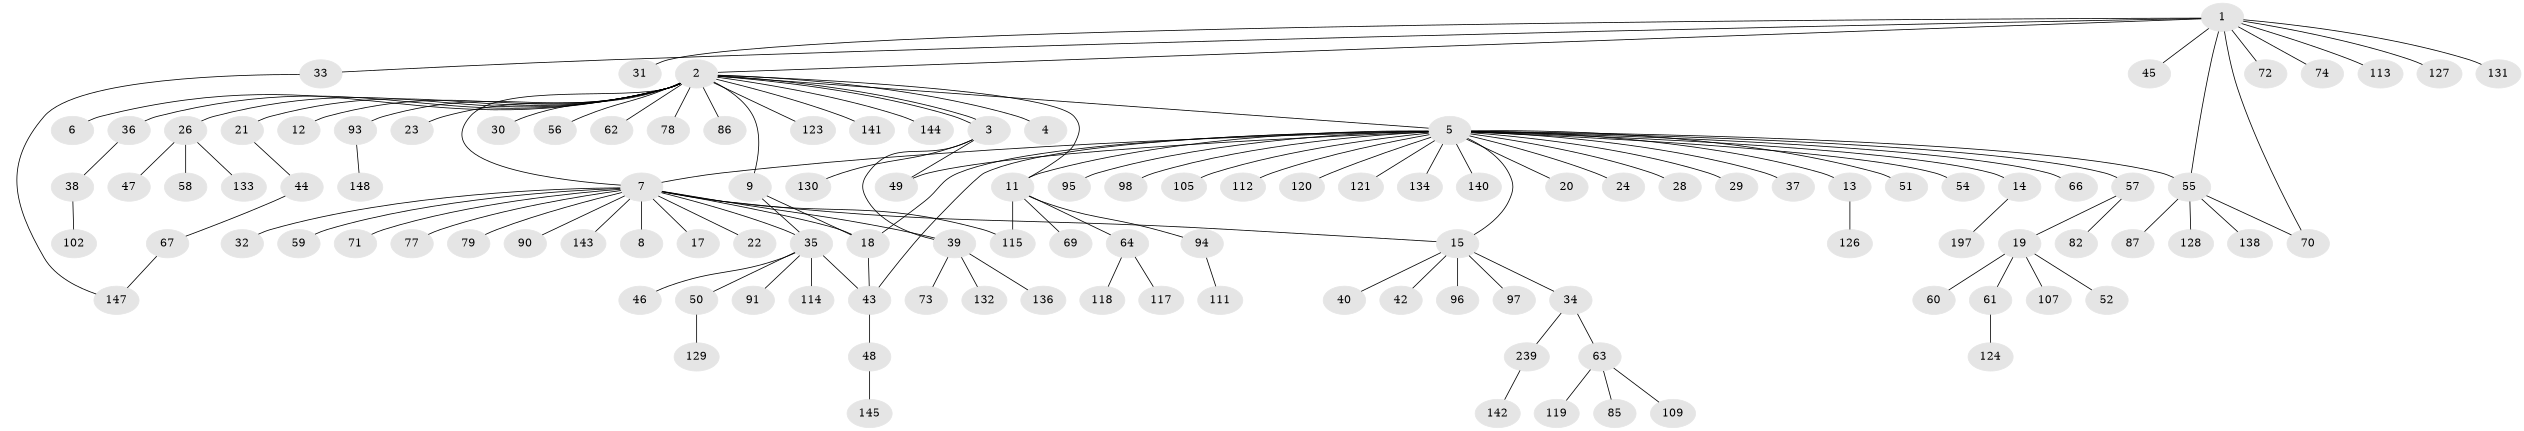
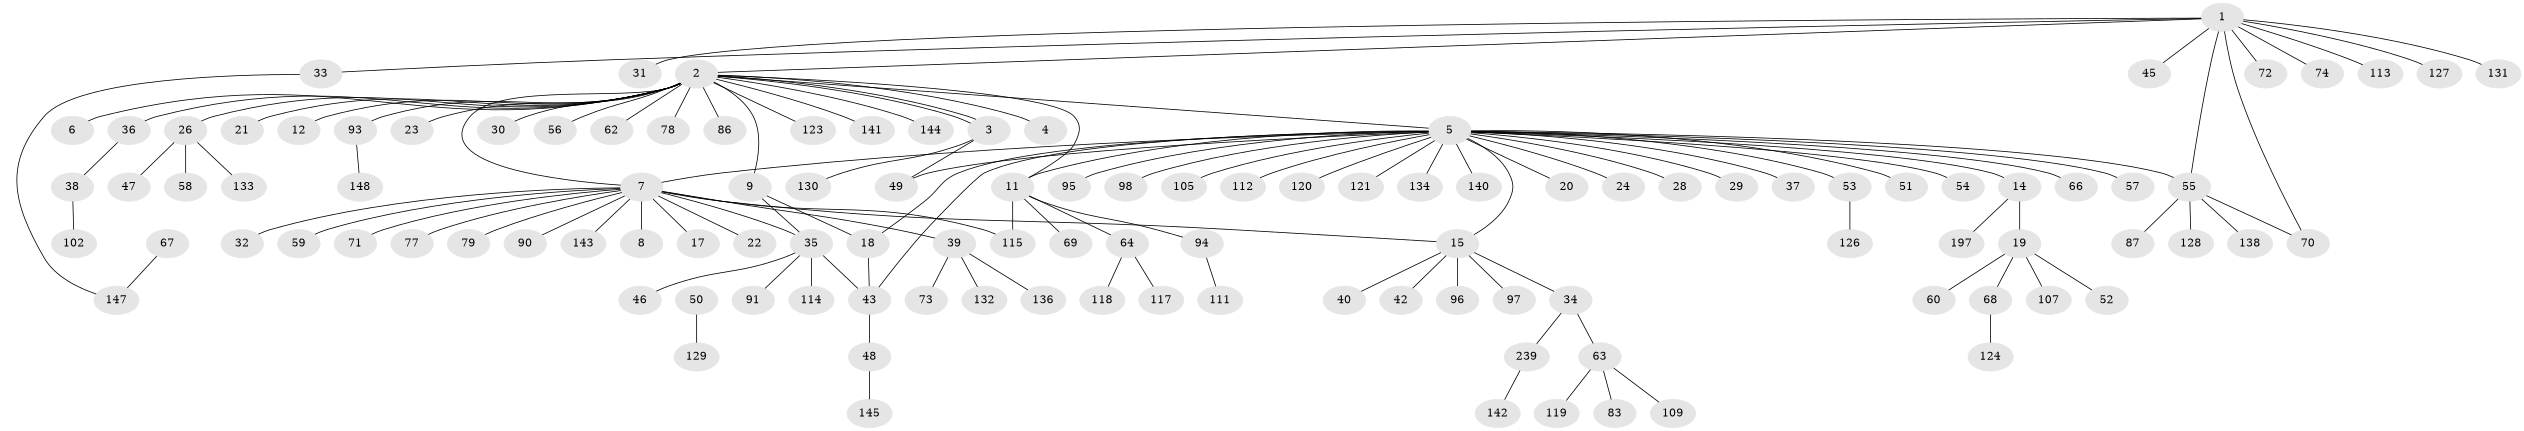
(870, 171) -> none
(302, 187) -> none
(1850, 187) -> (1850, 187)
(2076, 215) -> (2020, 215)
(791, 217) -> none
(2076, 244) -> none
(754, 272) -> none
(1991, 300) -> (1991, 300)
(1615, 413) -> (1615, 413)
